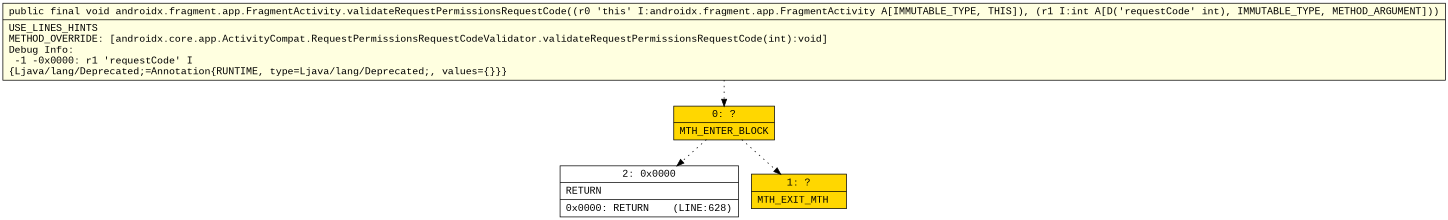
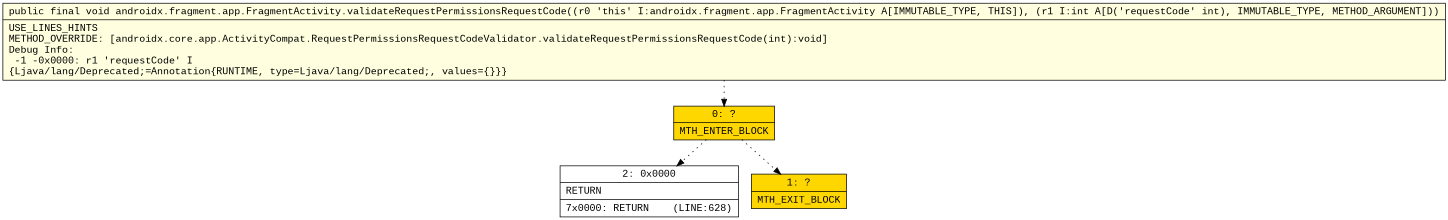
(793, 200) -> (799, 200)
(649, 208) -> (649, 208)
